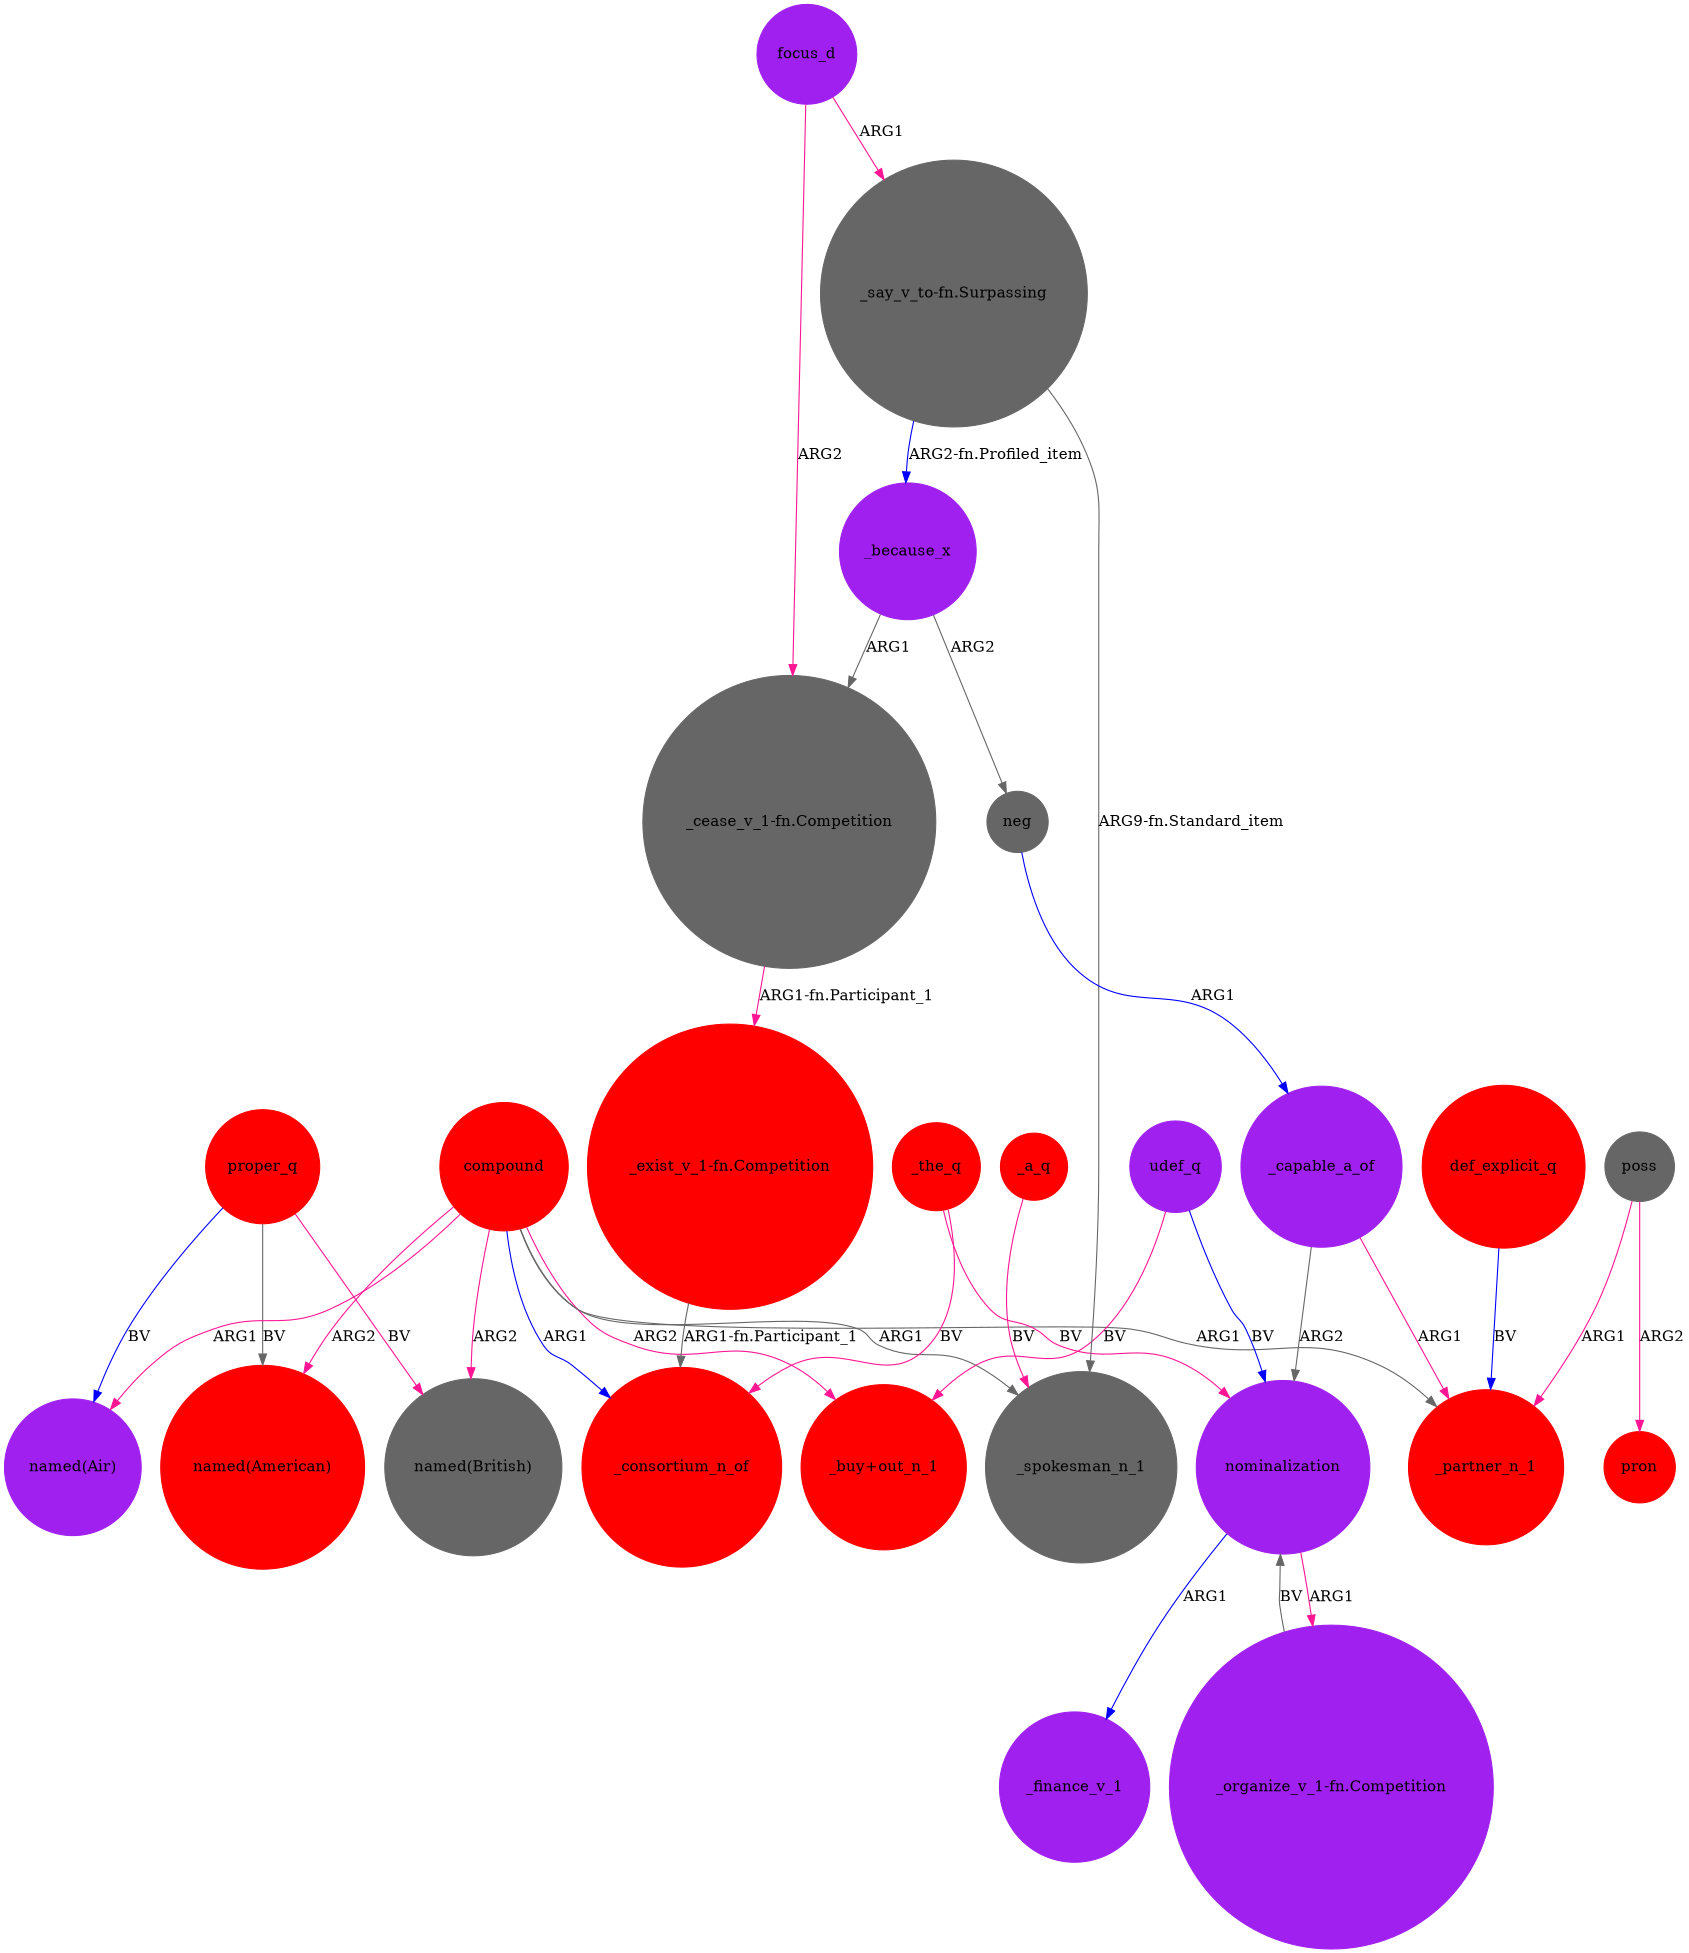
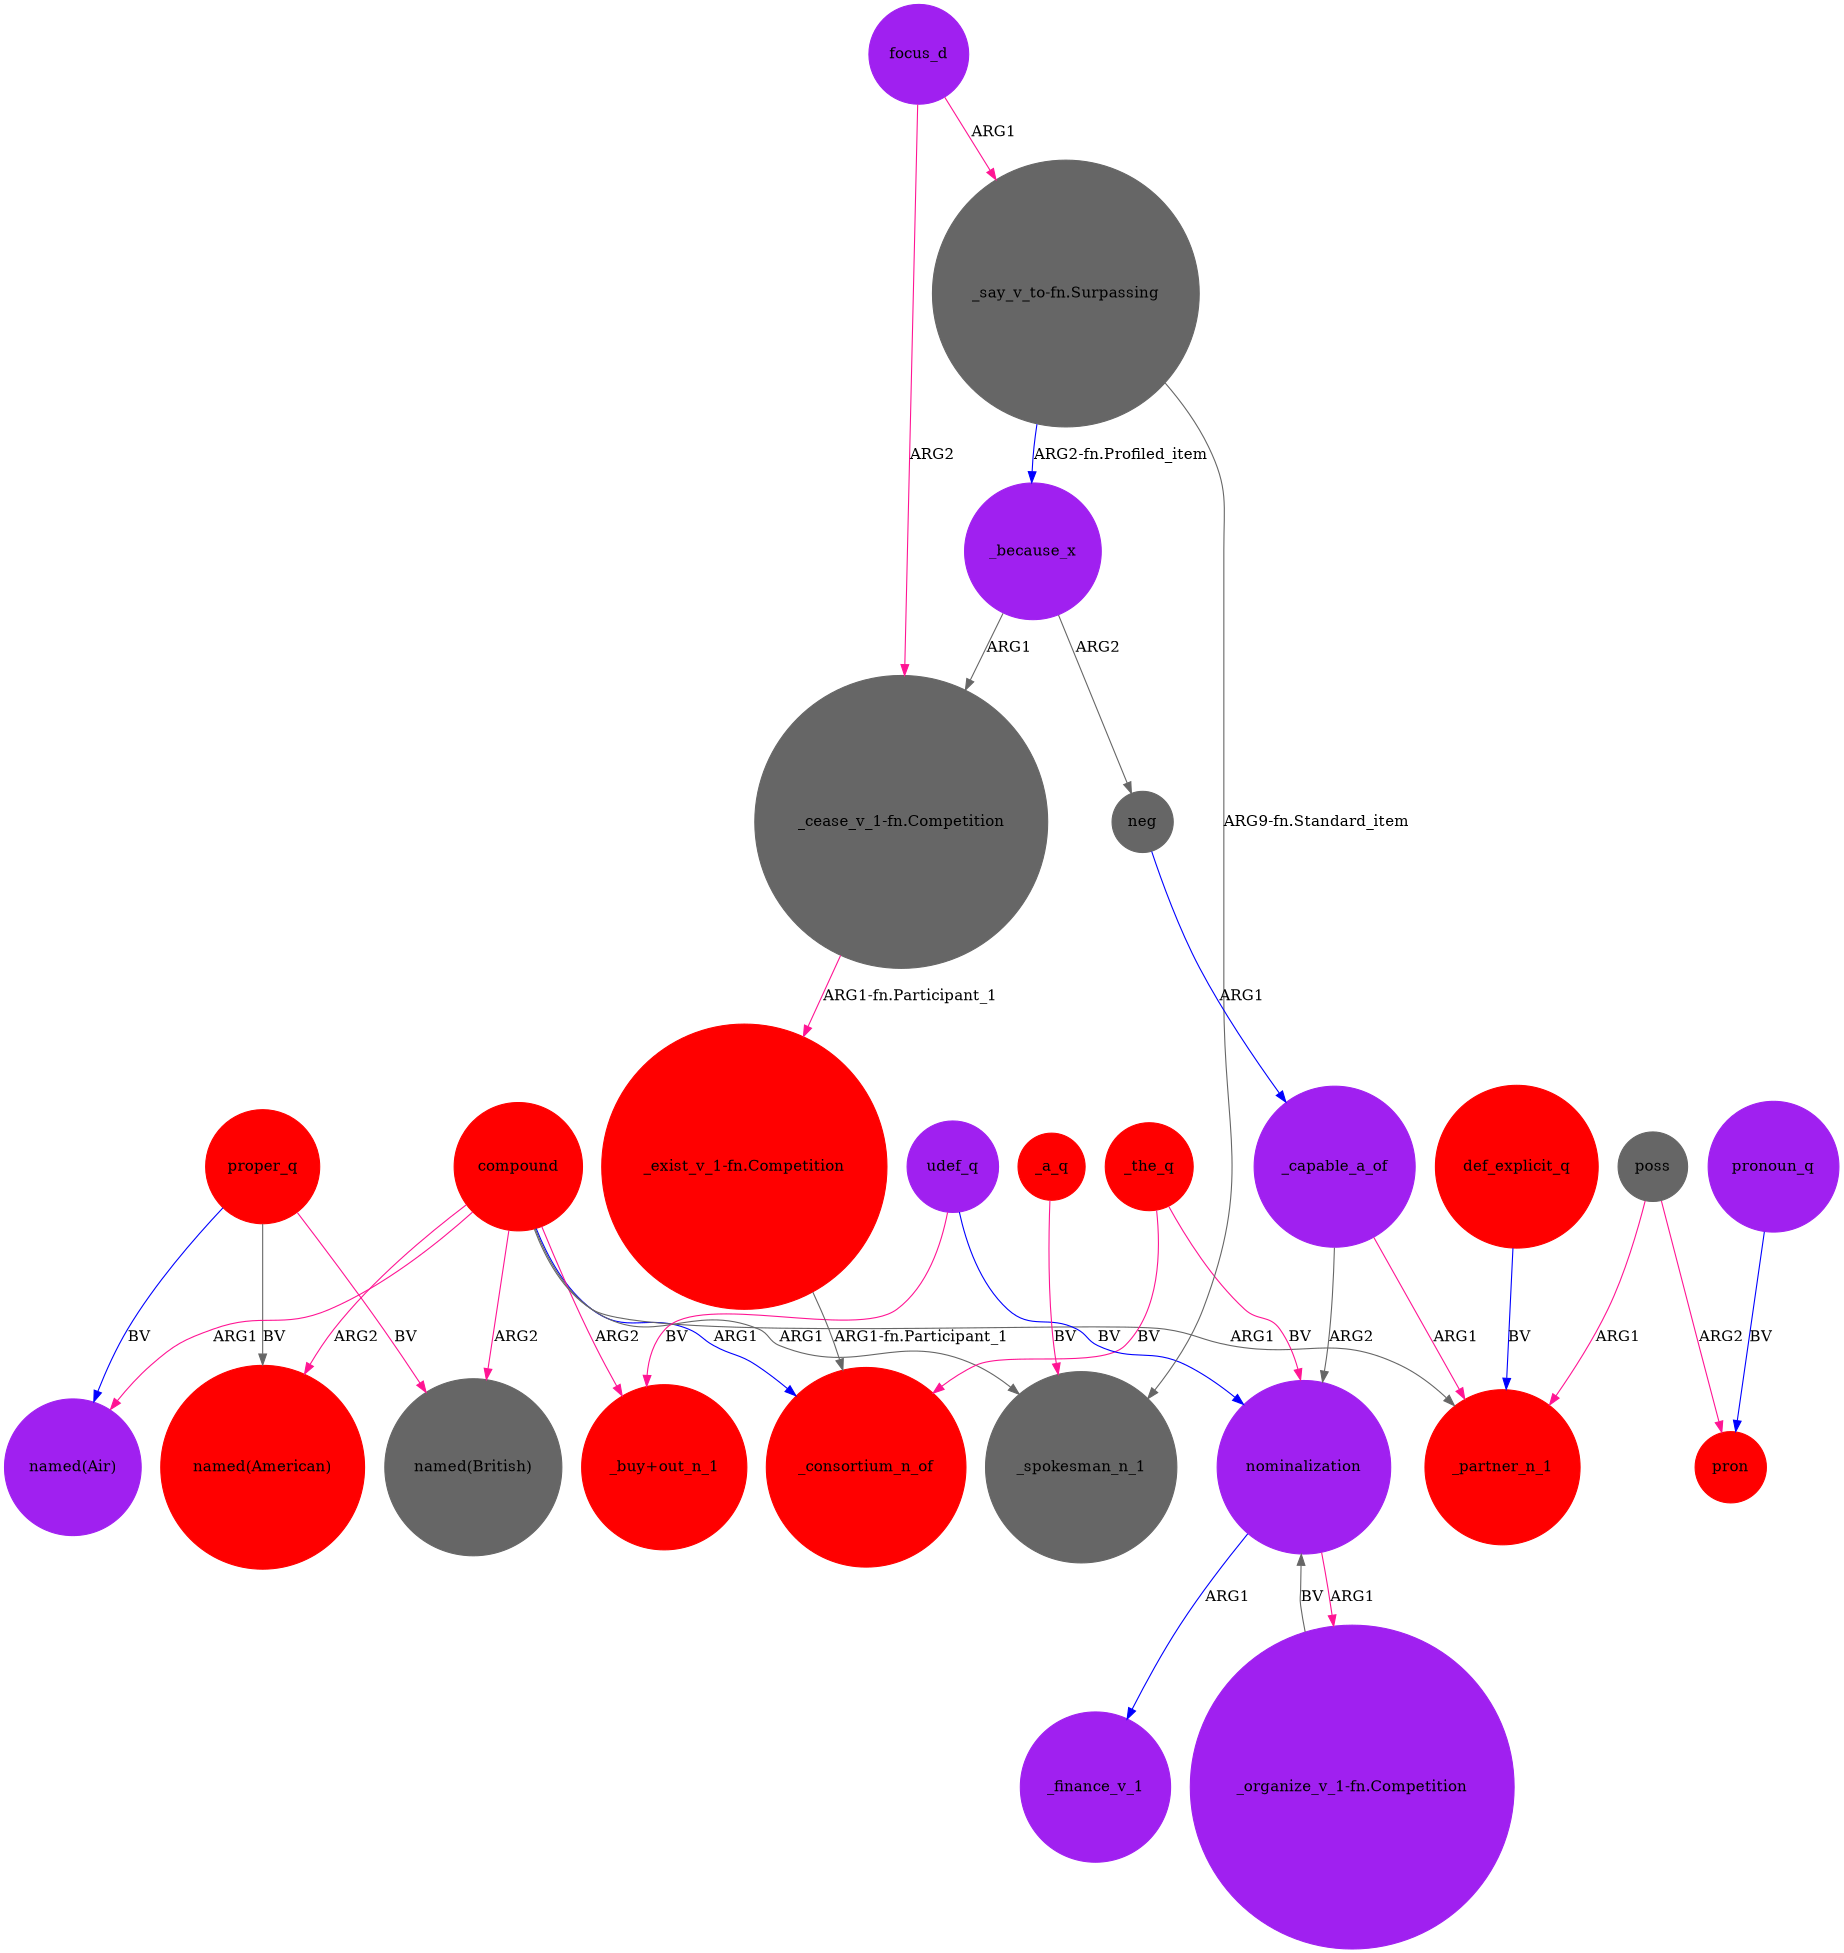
none -> (1774, 1167)
